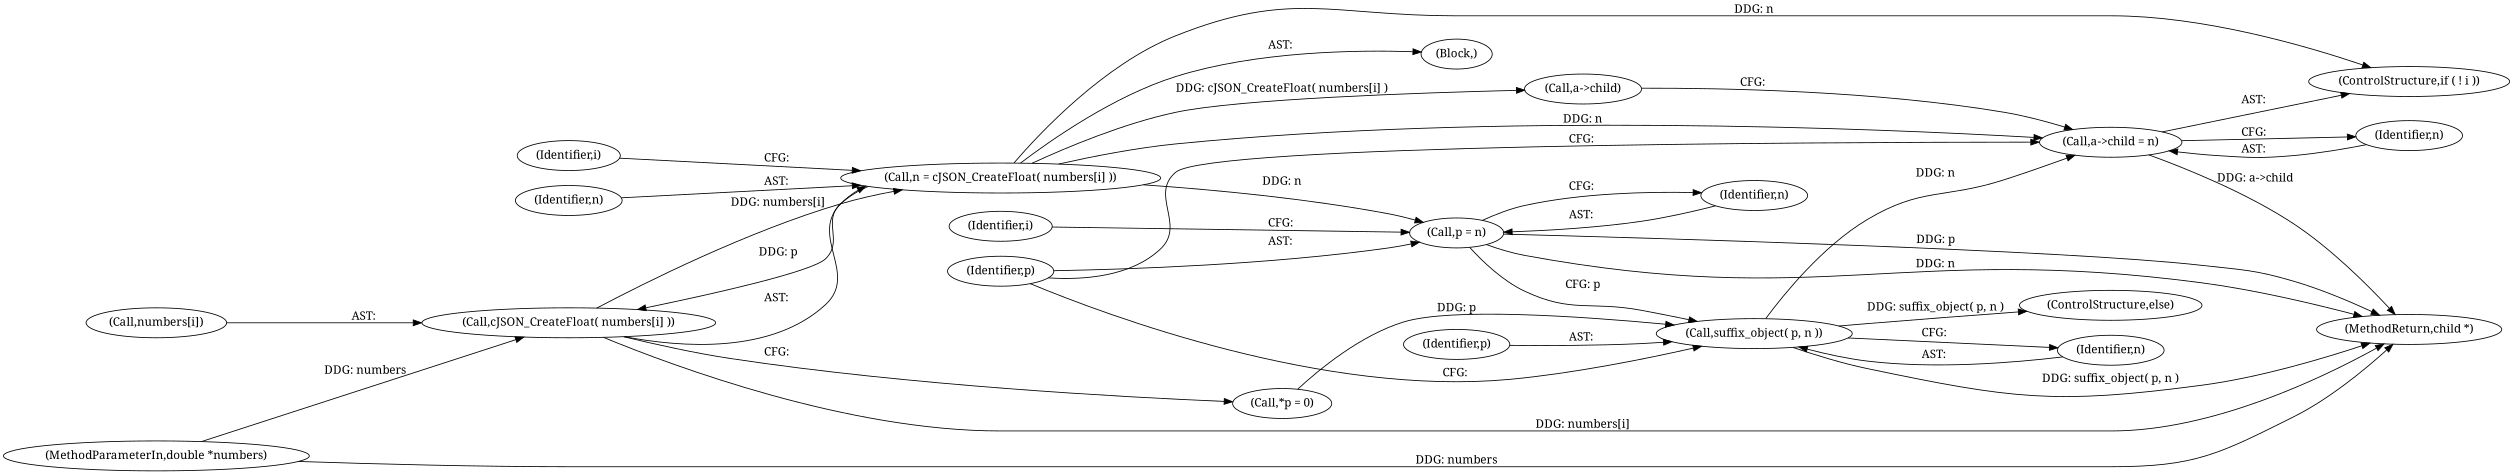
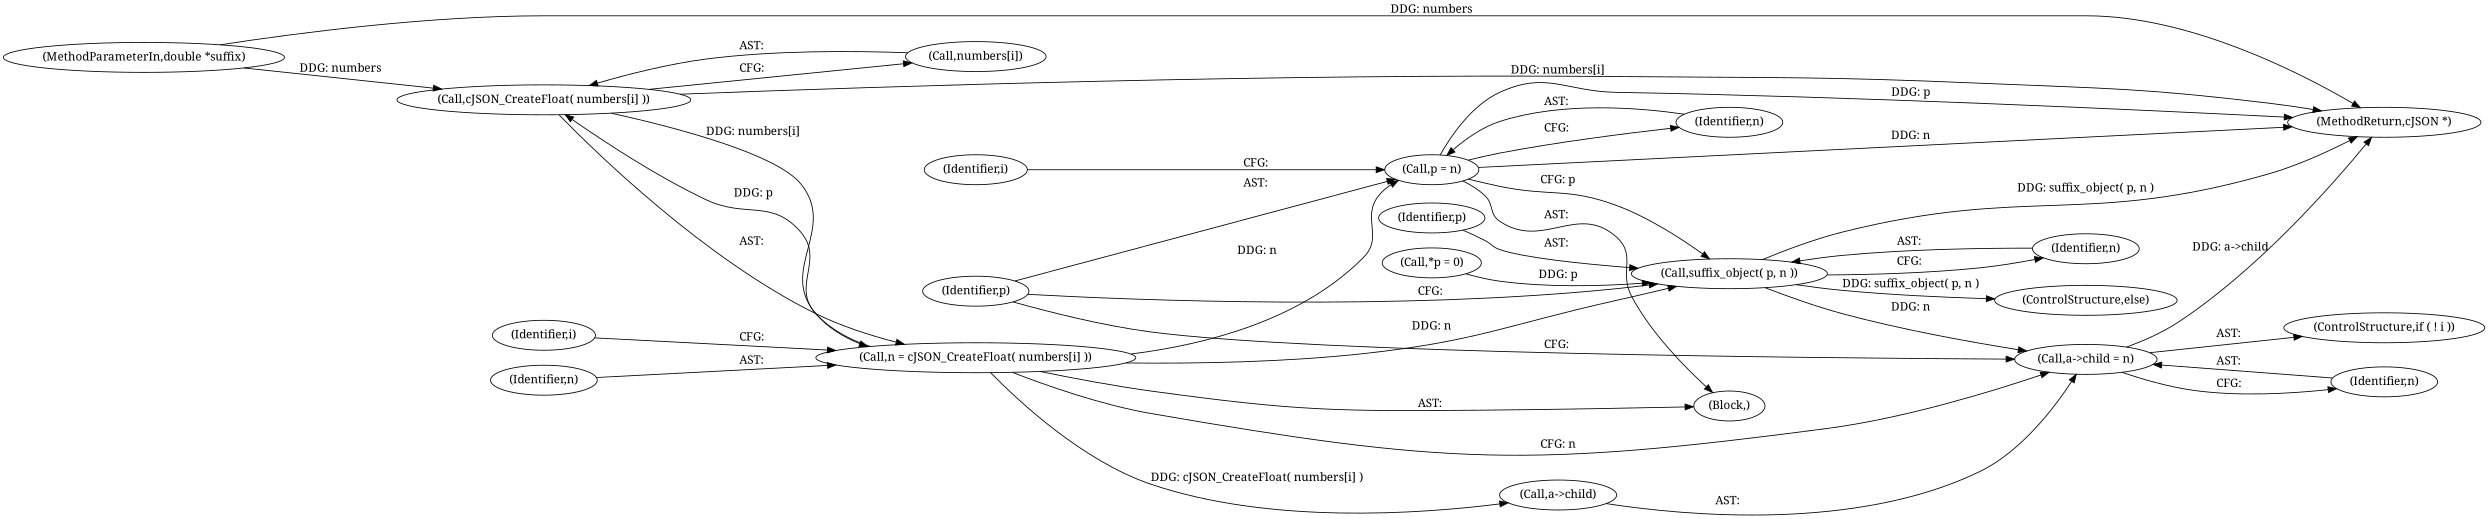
(1666, 16) -> (1373, 352)
(1754, 83) -> (1729, 501)
(1583, 119) -> (1558, 445)
none -> (1617, 238)
(2409, 329) -> (2384, 122)
(922, 381) -> (776, 77)
(156, 456) -> (144, 57)
